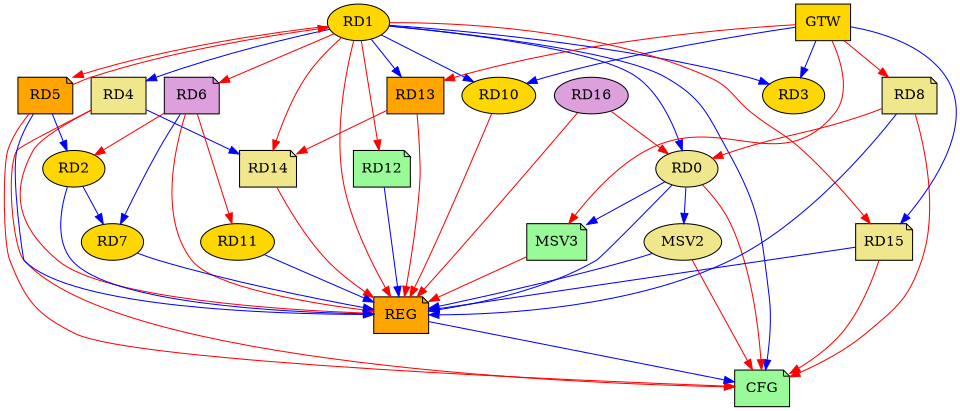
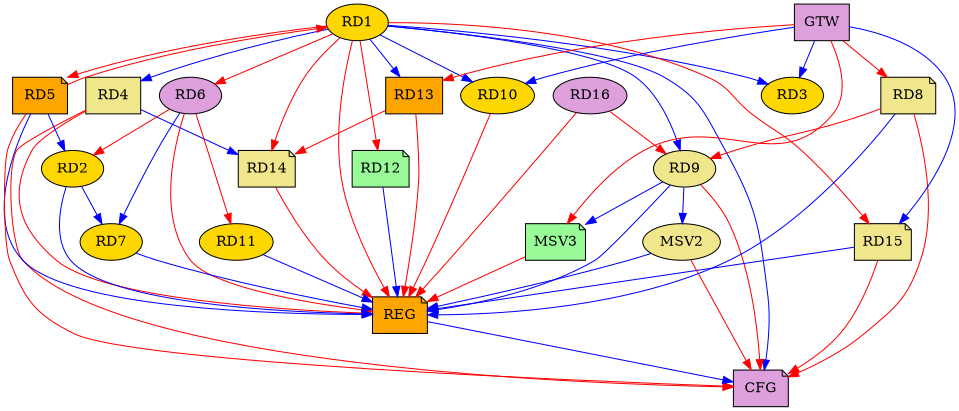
(823, 22) -> (822, 22)
(192, 96) -> (191, 96)
(687, 169) -> (685, 169)
(762, 388) -> (761, 388)
